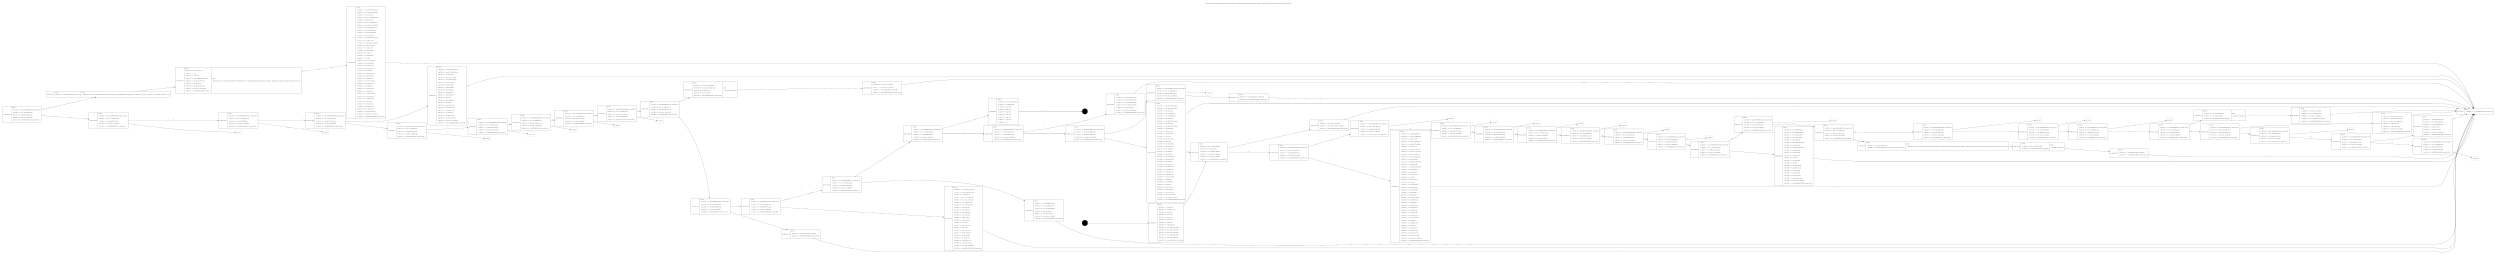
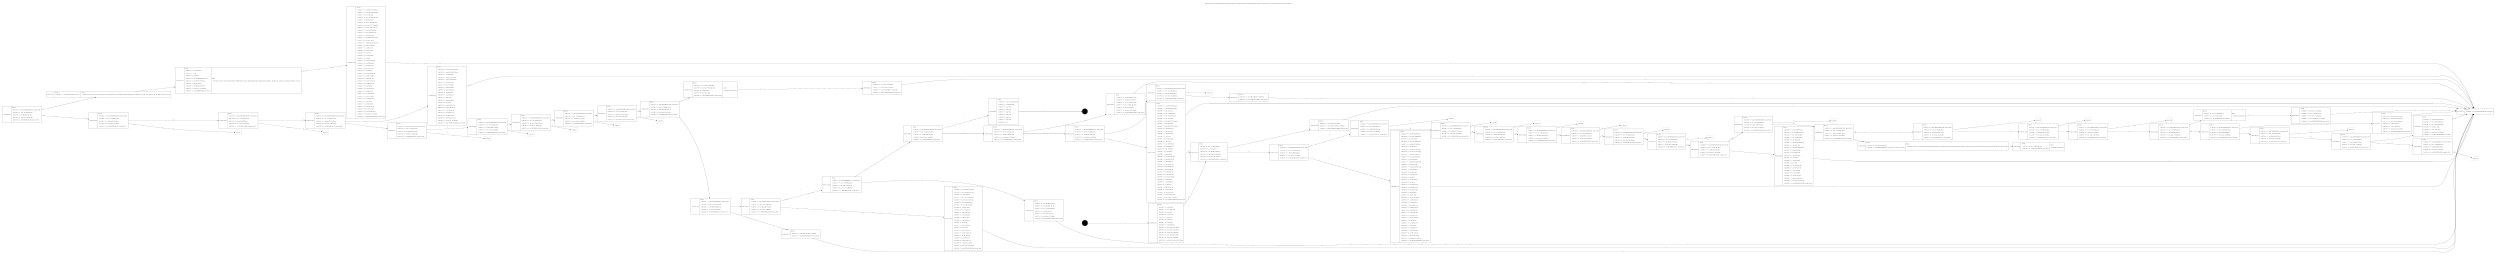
(2129, 153) -> none
